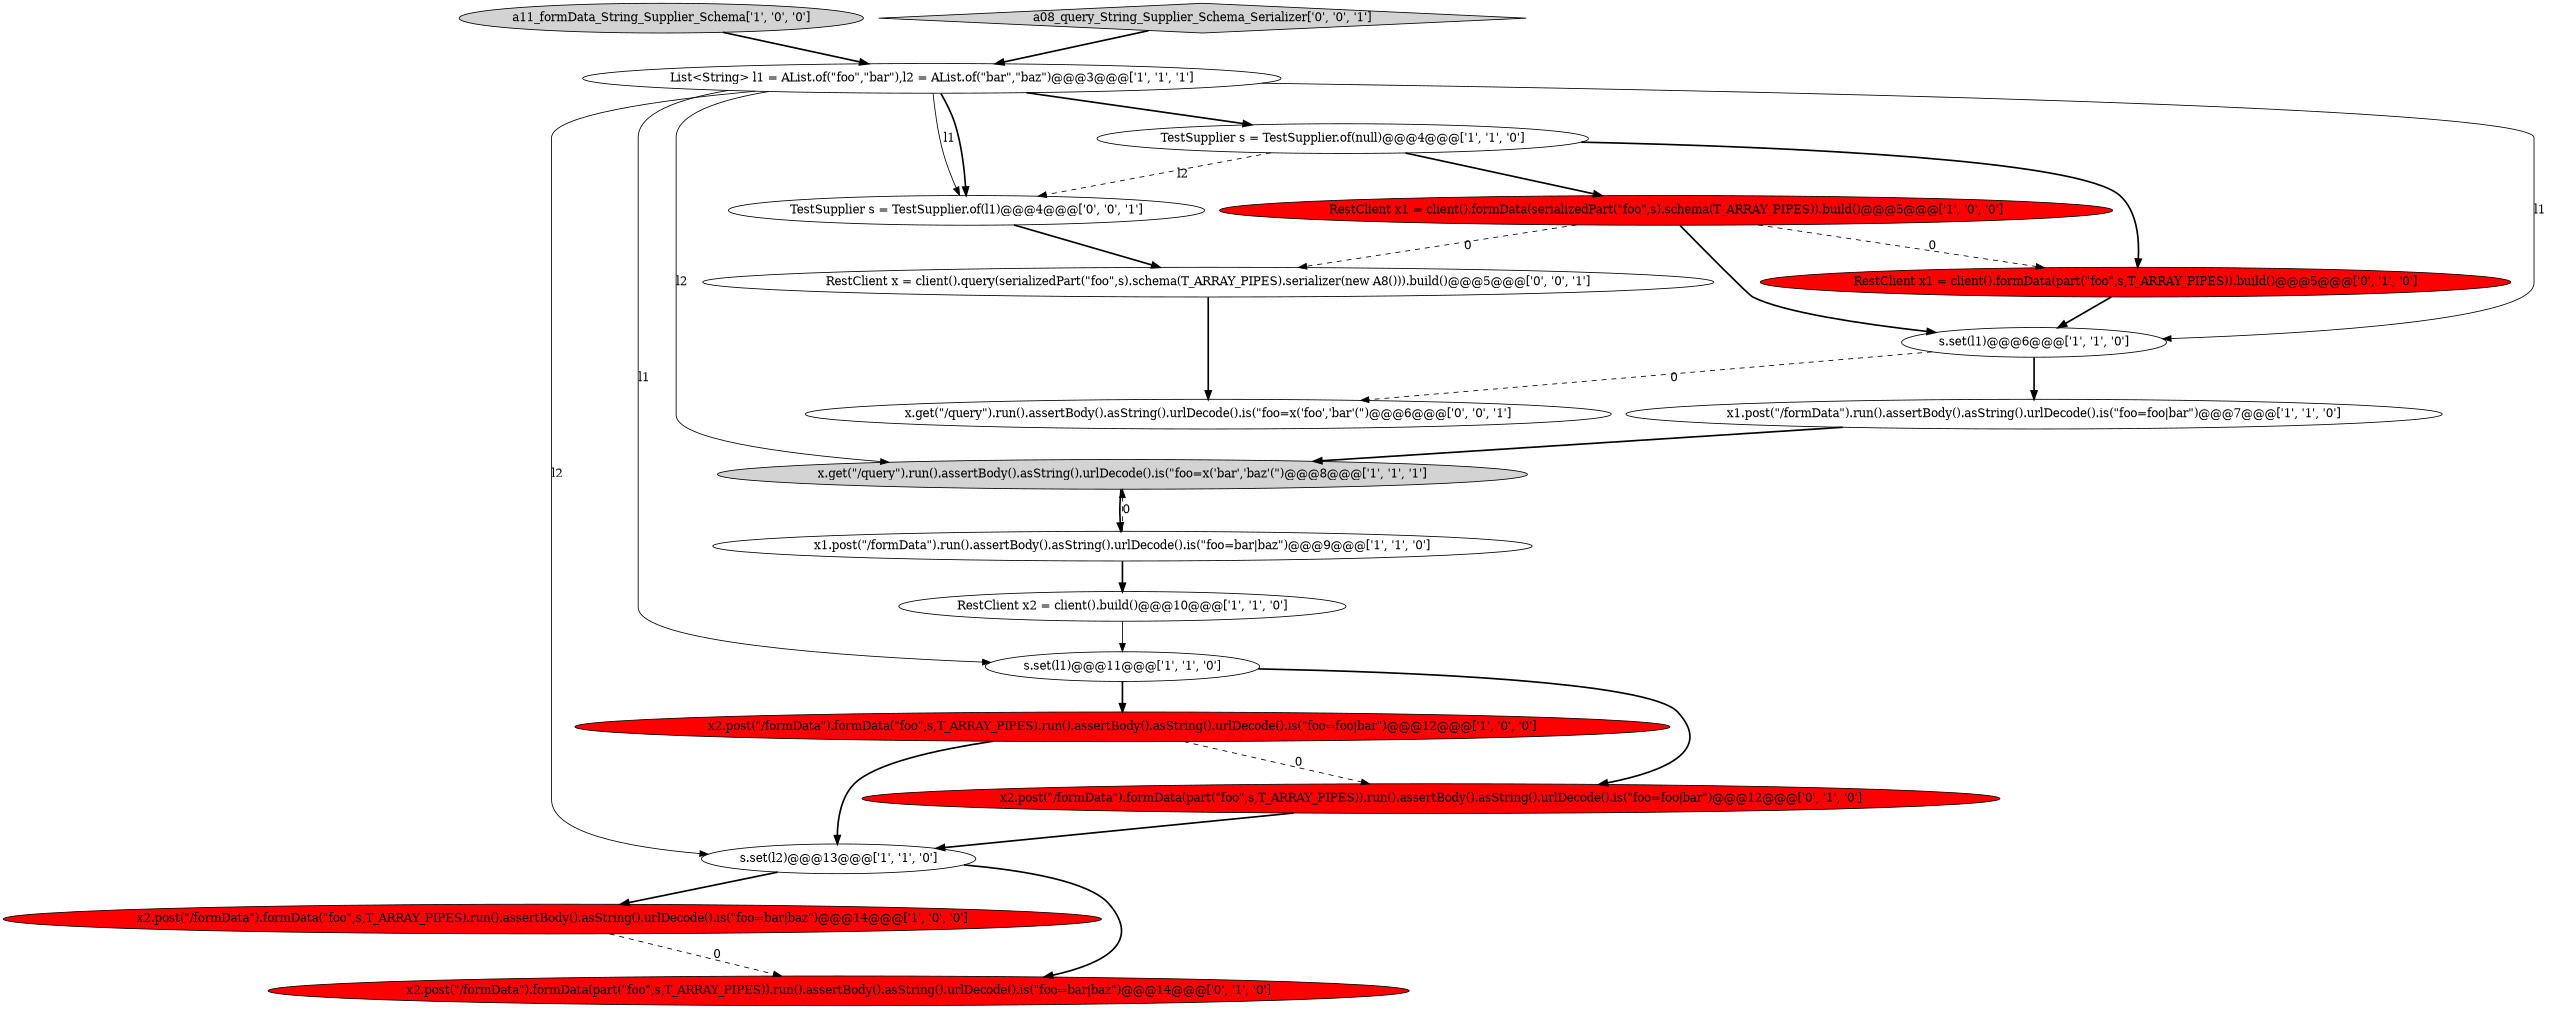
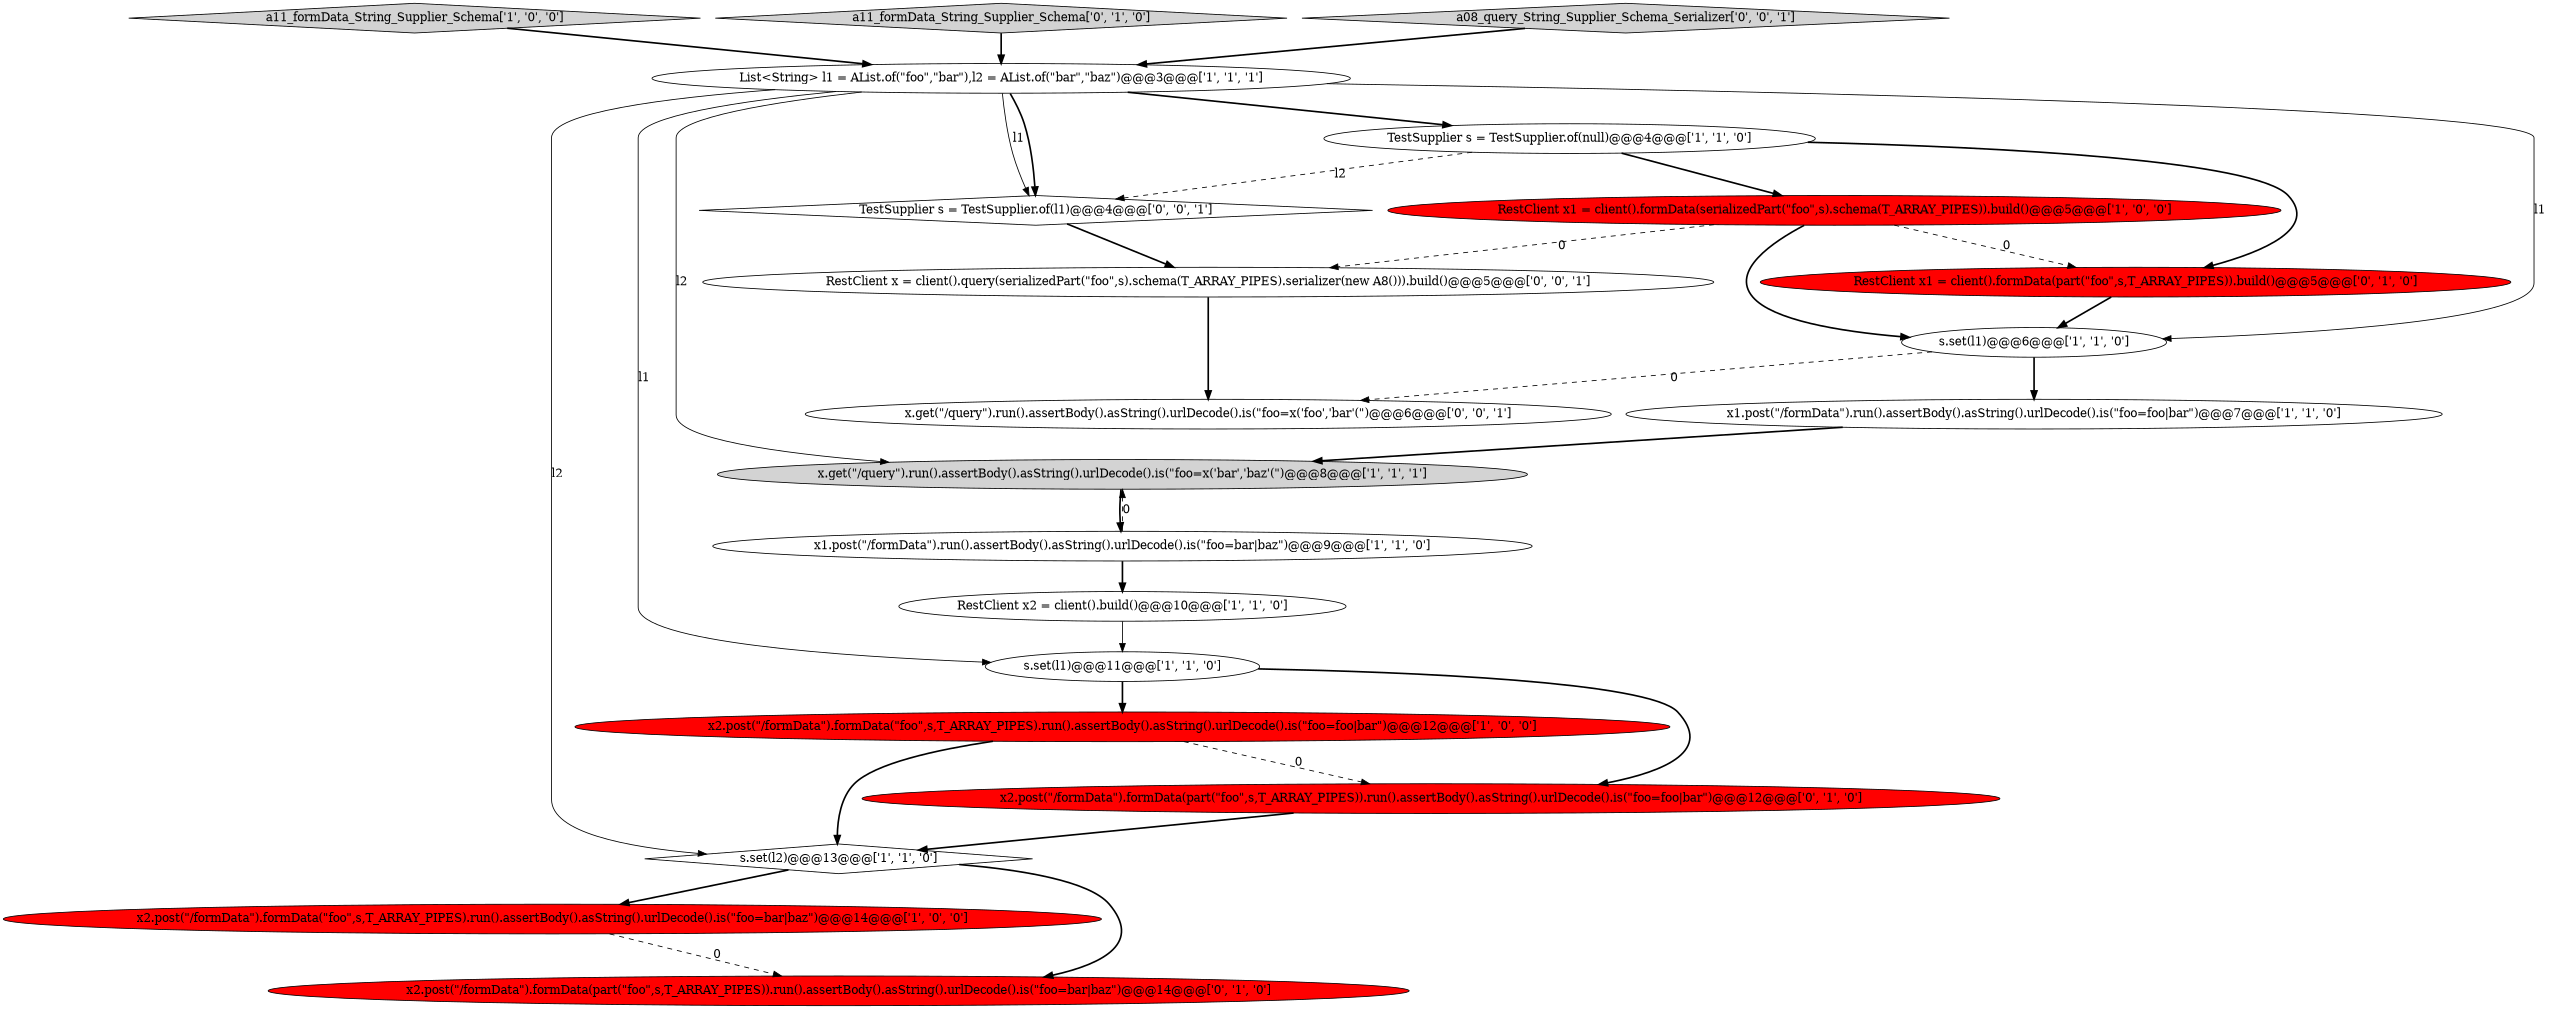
(661, 18) -> (415, 18)
none -> (1001, 18)
(966, 210) -> (1036, 210)
(839, 859) -> (839, 859)
